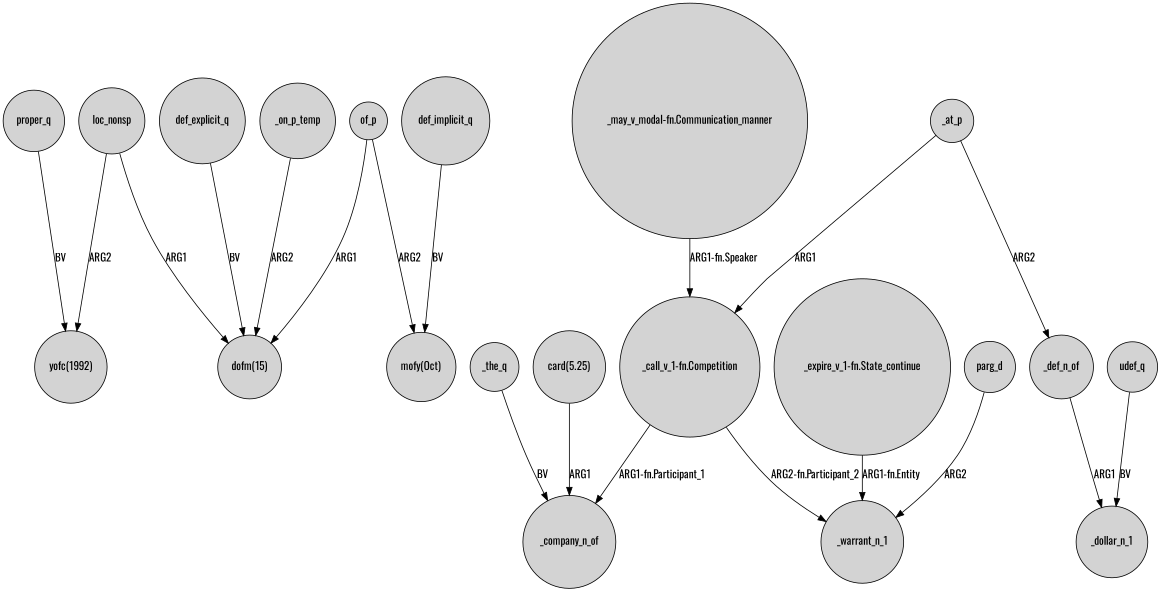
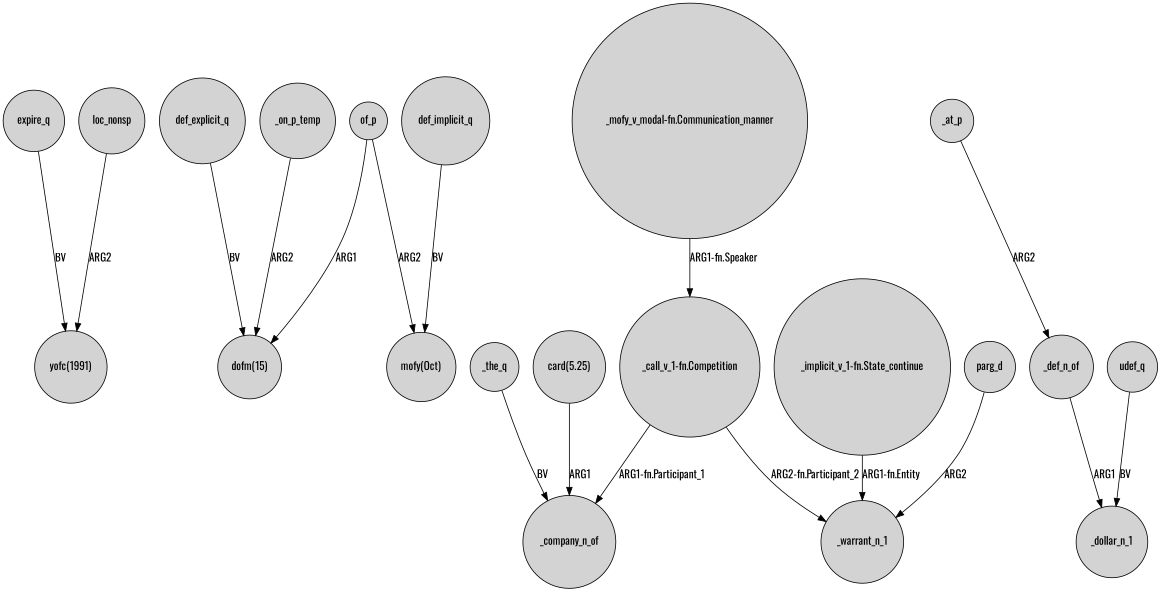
(34, 121) -> (34, 121)
(690, 121) -> (690, 121)
(837, 220) -> none
(160, 252) -> none
(71, 367) -> (71, 367)
(862, 367) -> (862, 367)
